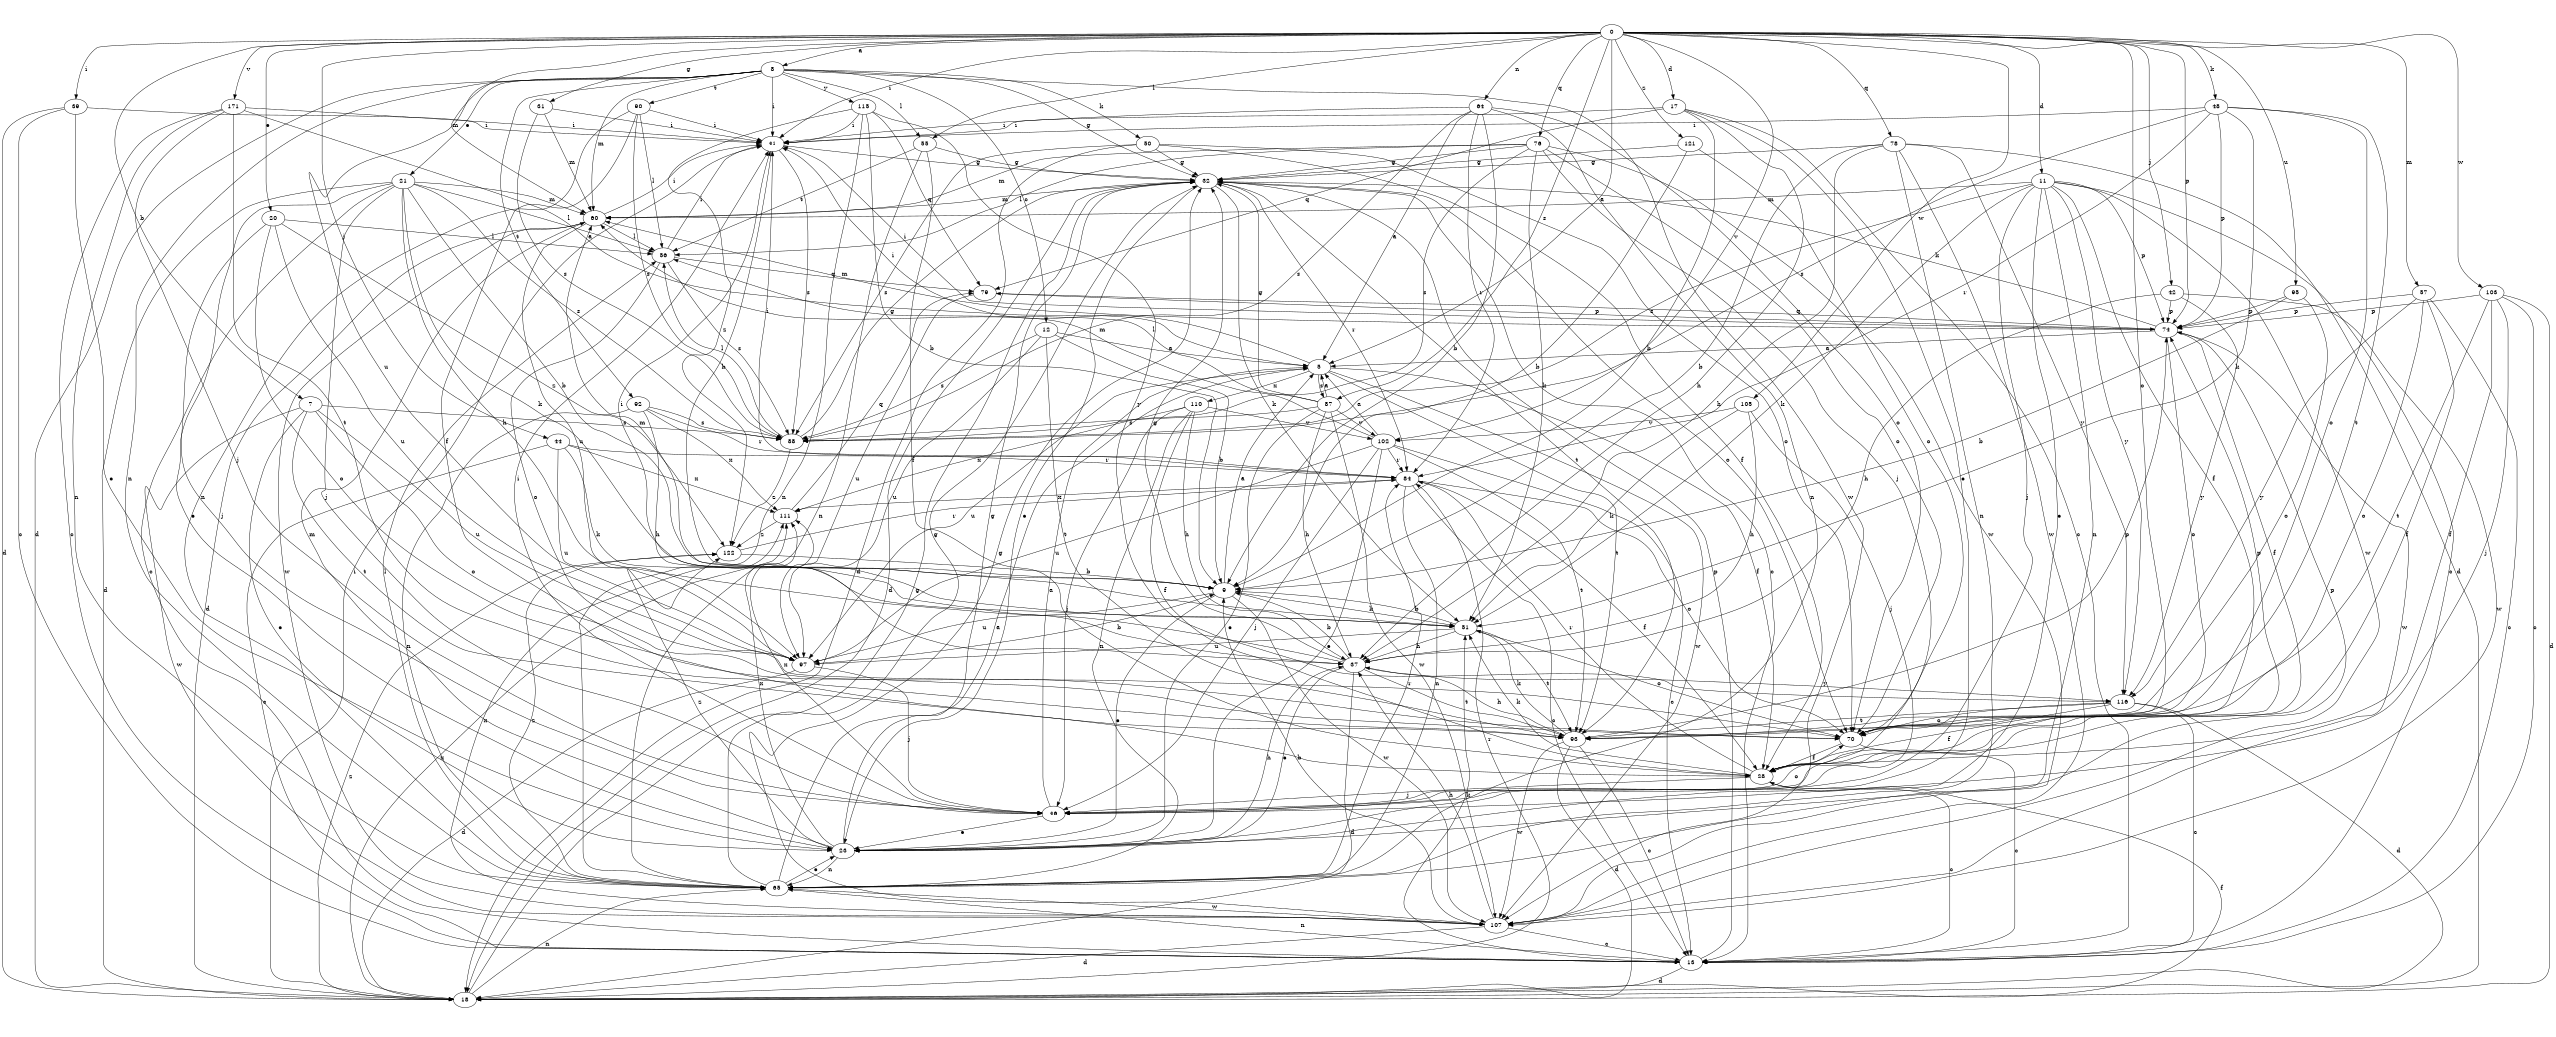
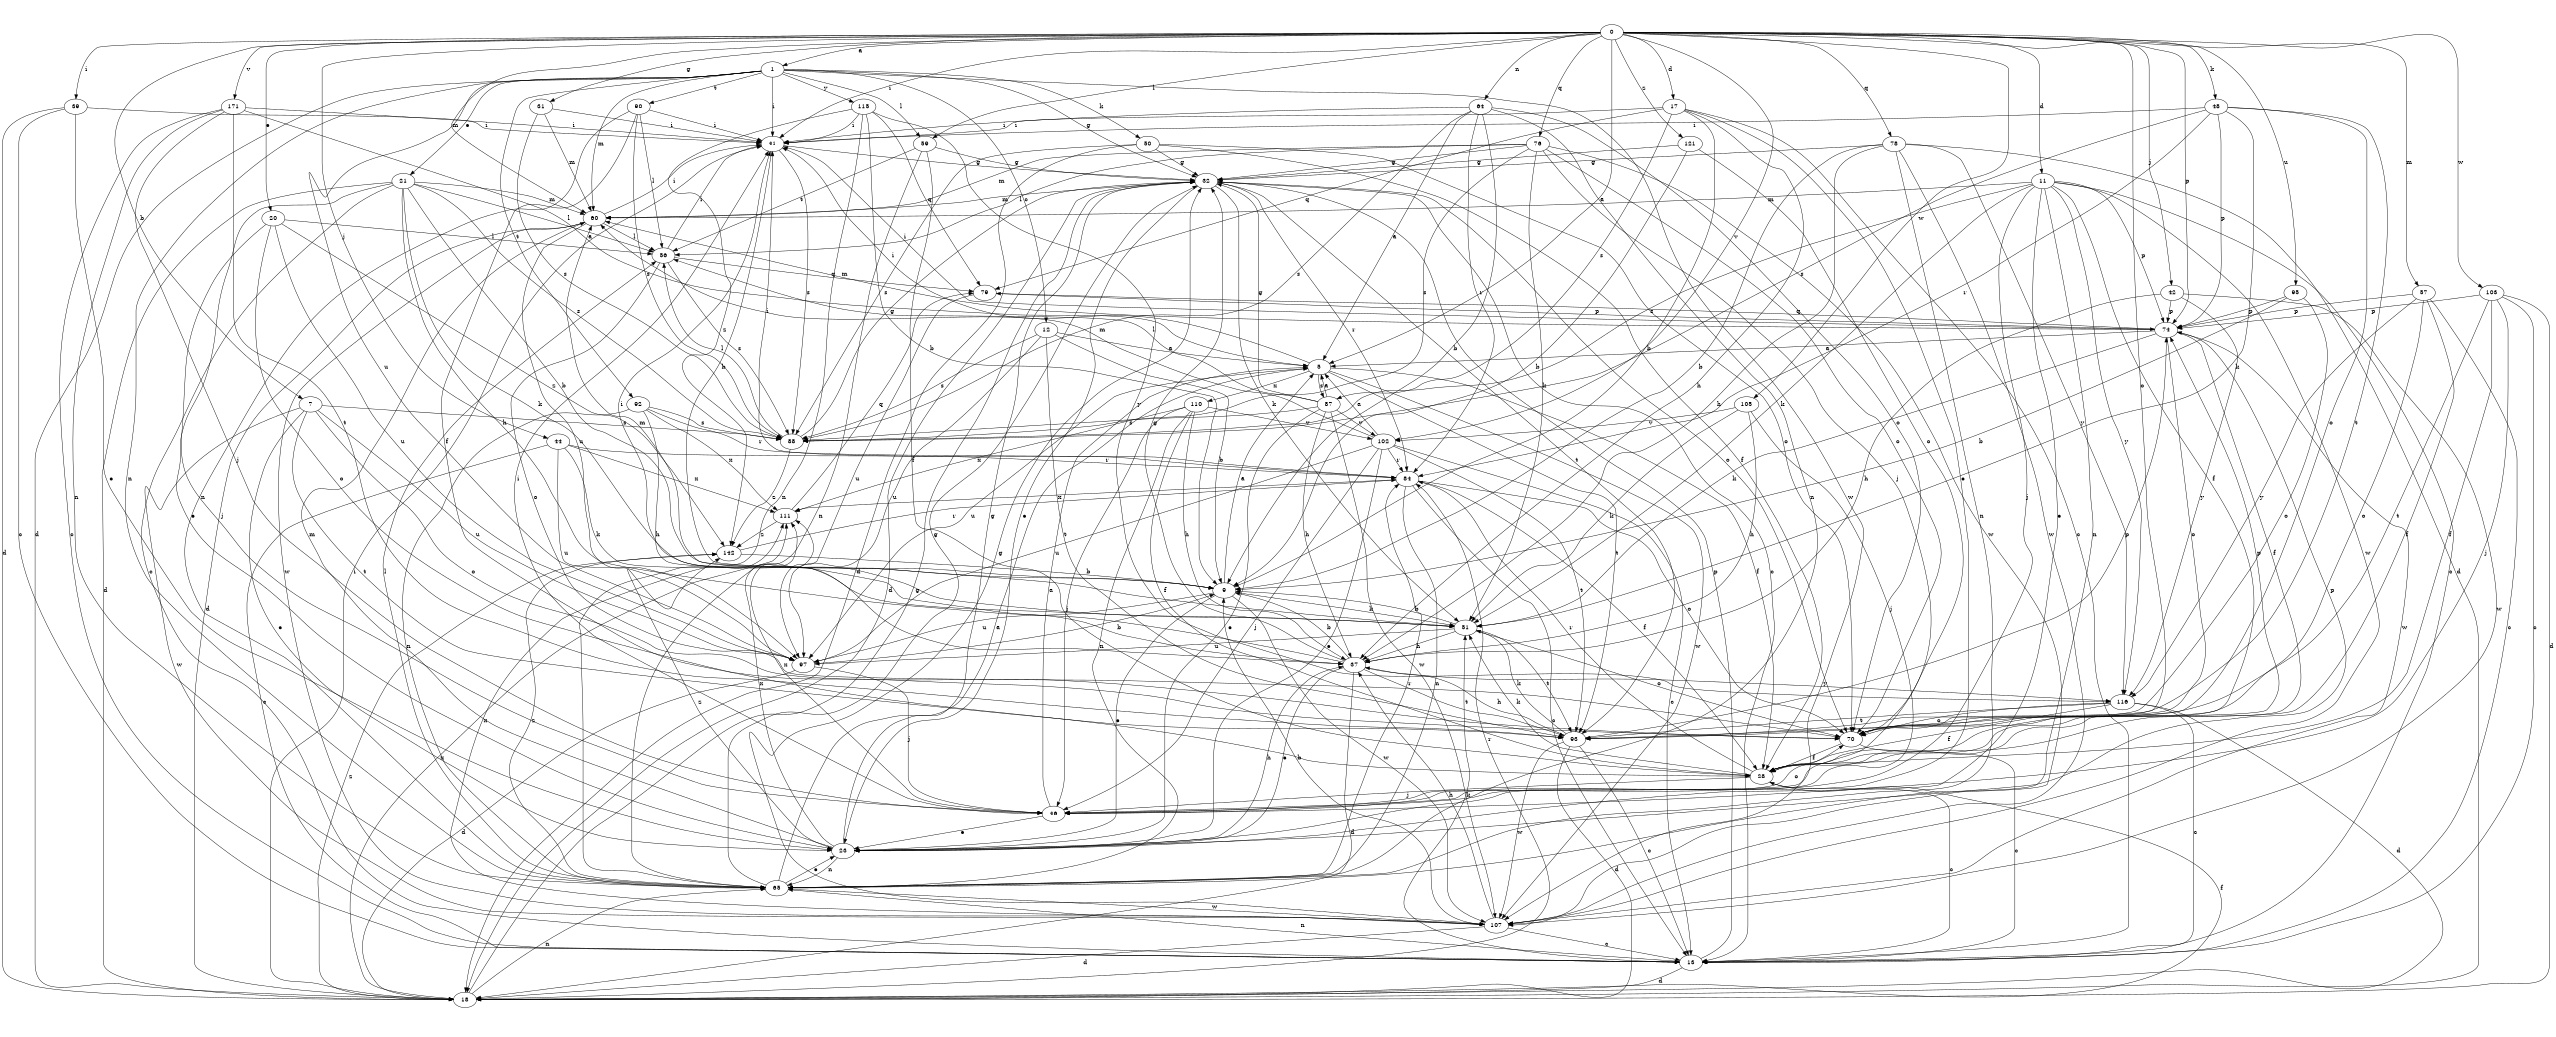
(773, 69) -> (773, 69)
(925, 144) -> (925, 144)
(1720, 212) -> (1800, 448)
(1519, 256) -> (1556, 302)
(729, 553) -> (729, 553)
(469, 642) -> none
